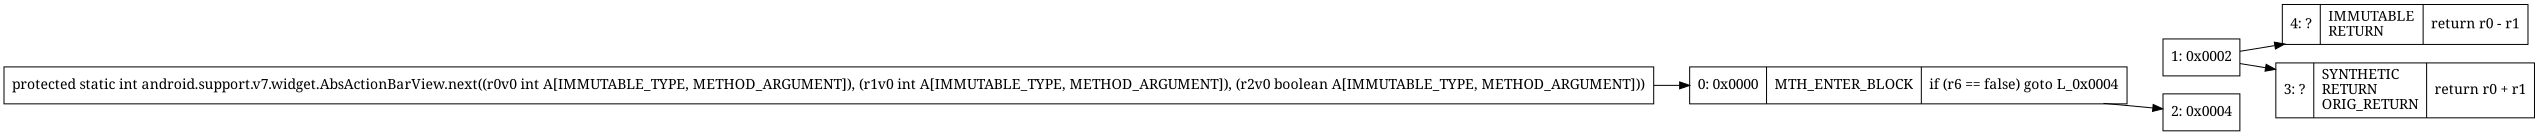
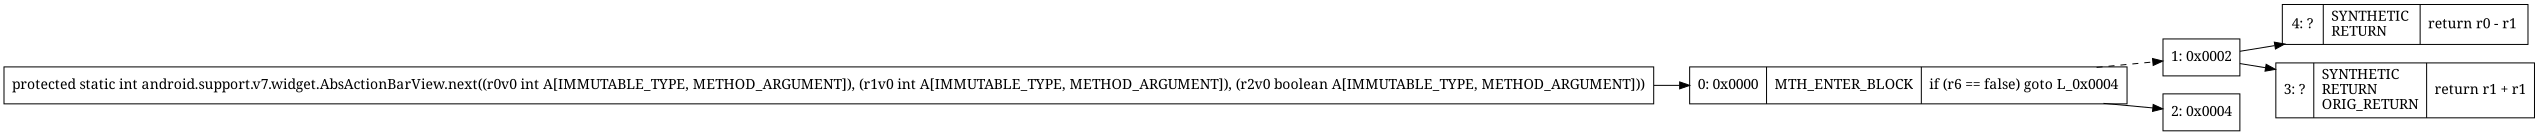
(2372, 16) -> (2370, 16)
none -> (2125, 65)
(2481, 90) -> (2481, 90)
